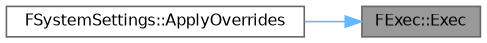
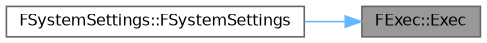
(155, 22) -> (155, 22)
